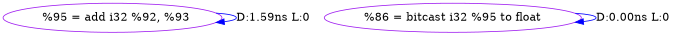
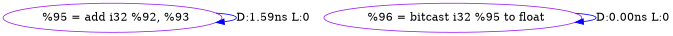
(453, 18) -> (453, 18)
